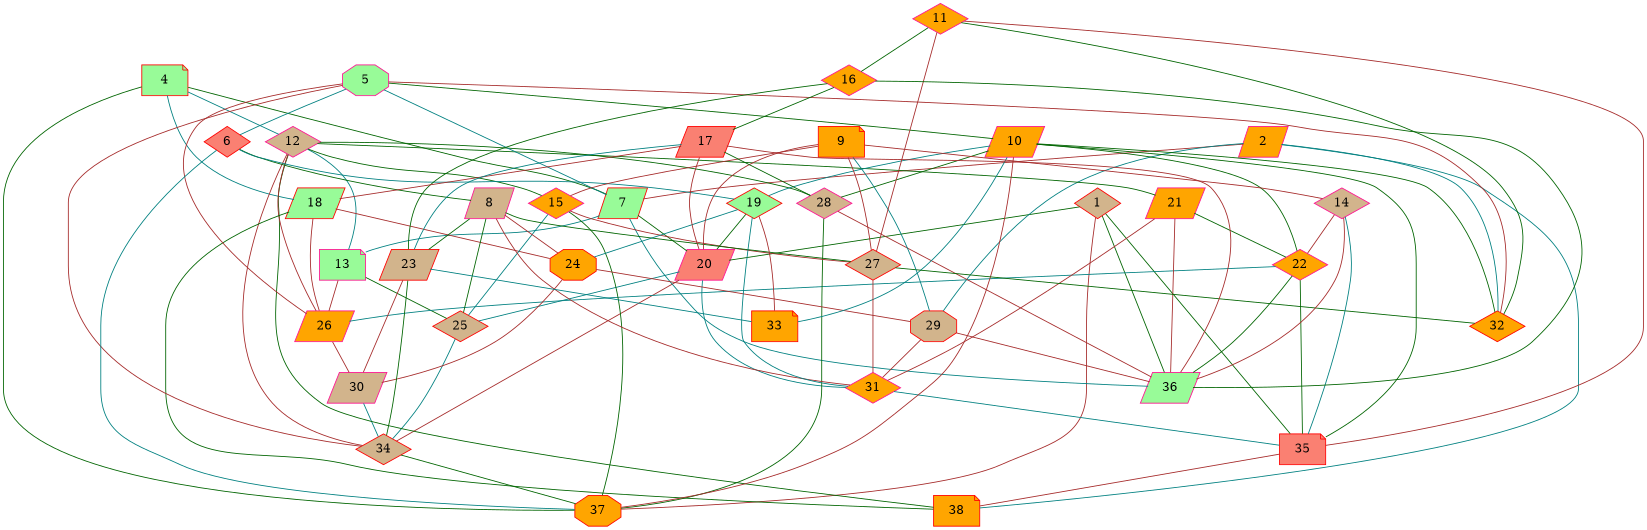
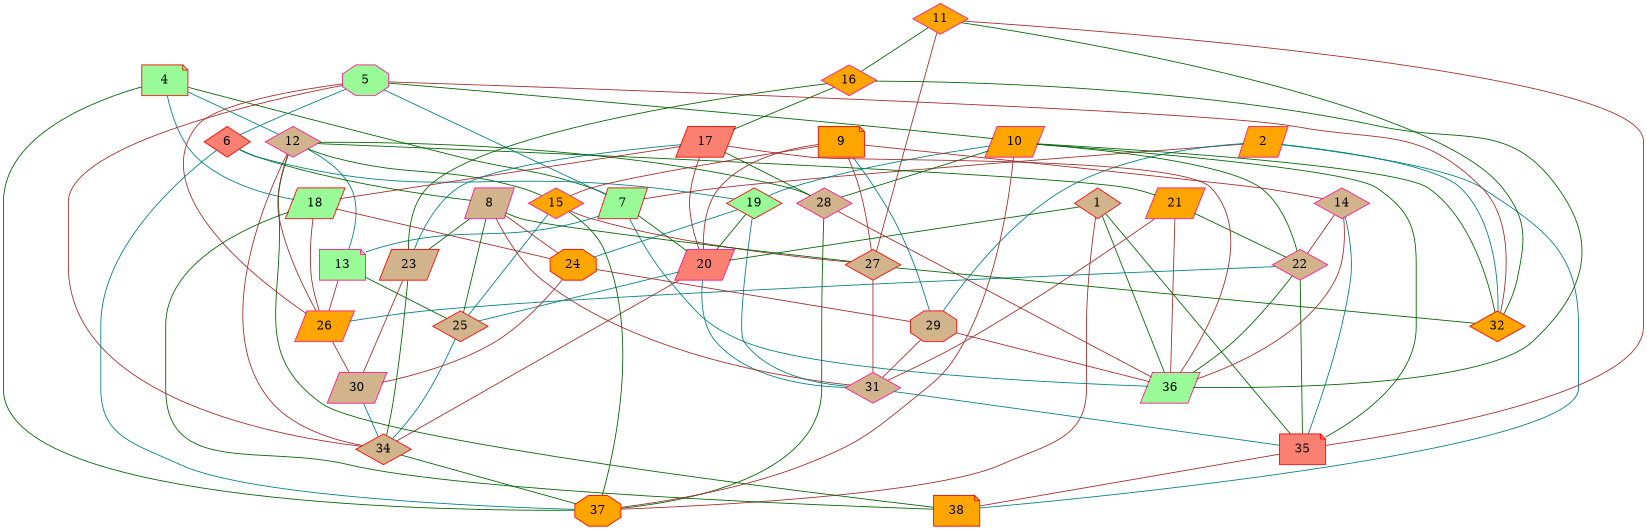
(1300, 265) -> (1300, 265)
(775, 326) -> none
(873, 388) -> (873, 388)
